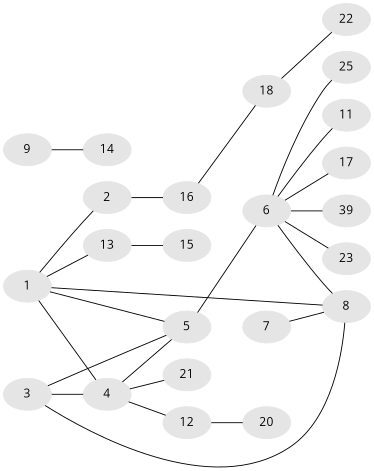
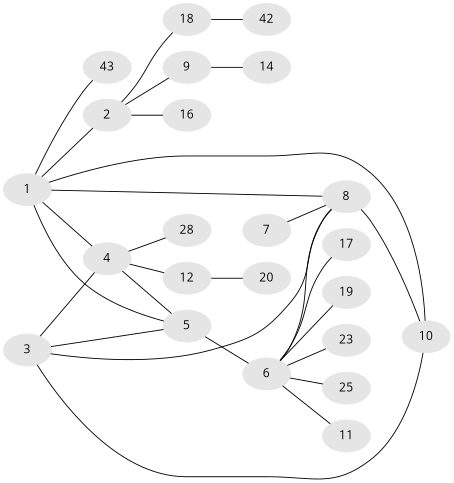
(346, 19) -> (267, 19)
none -> (147, 91)
(227, 144) -> (147, 67)
(346, 211) -> (346, 292)
(107, 245) -> (107, 67)
(187, 245) -> none
none -> (426, 337)
(187, 375) -> (187, 230)
